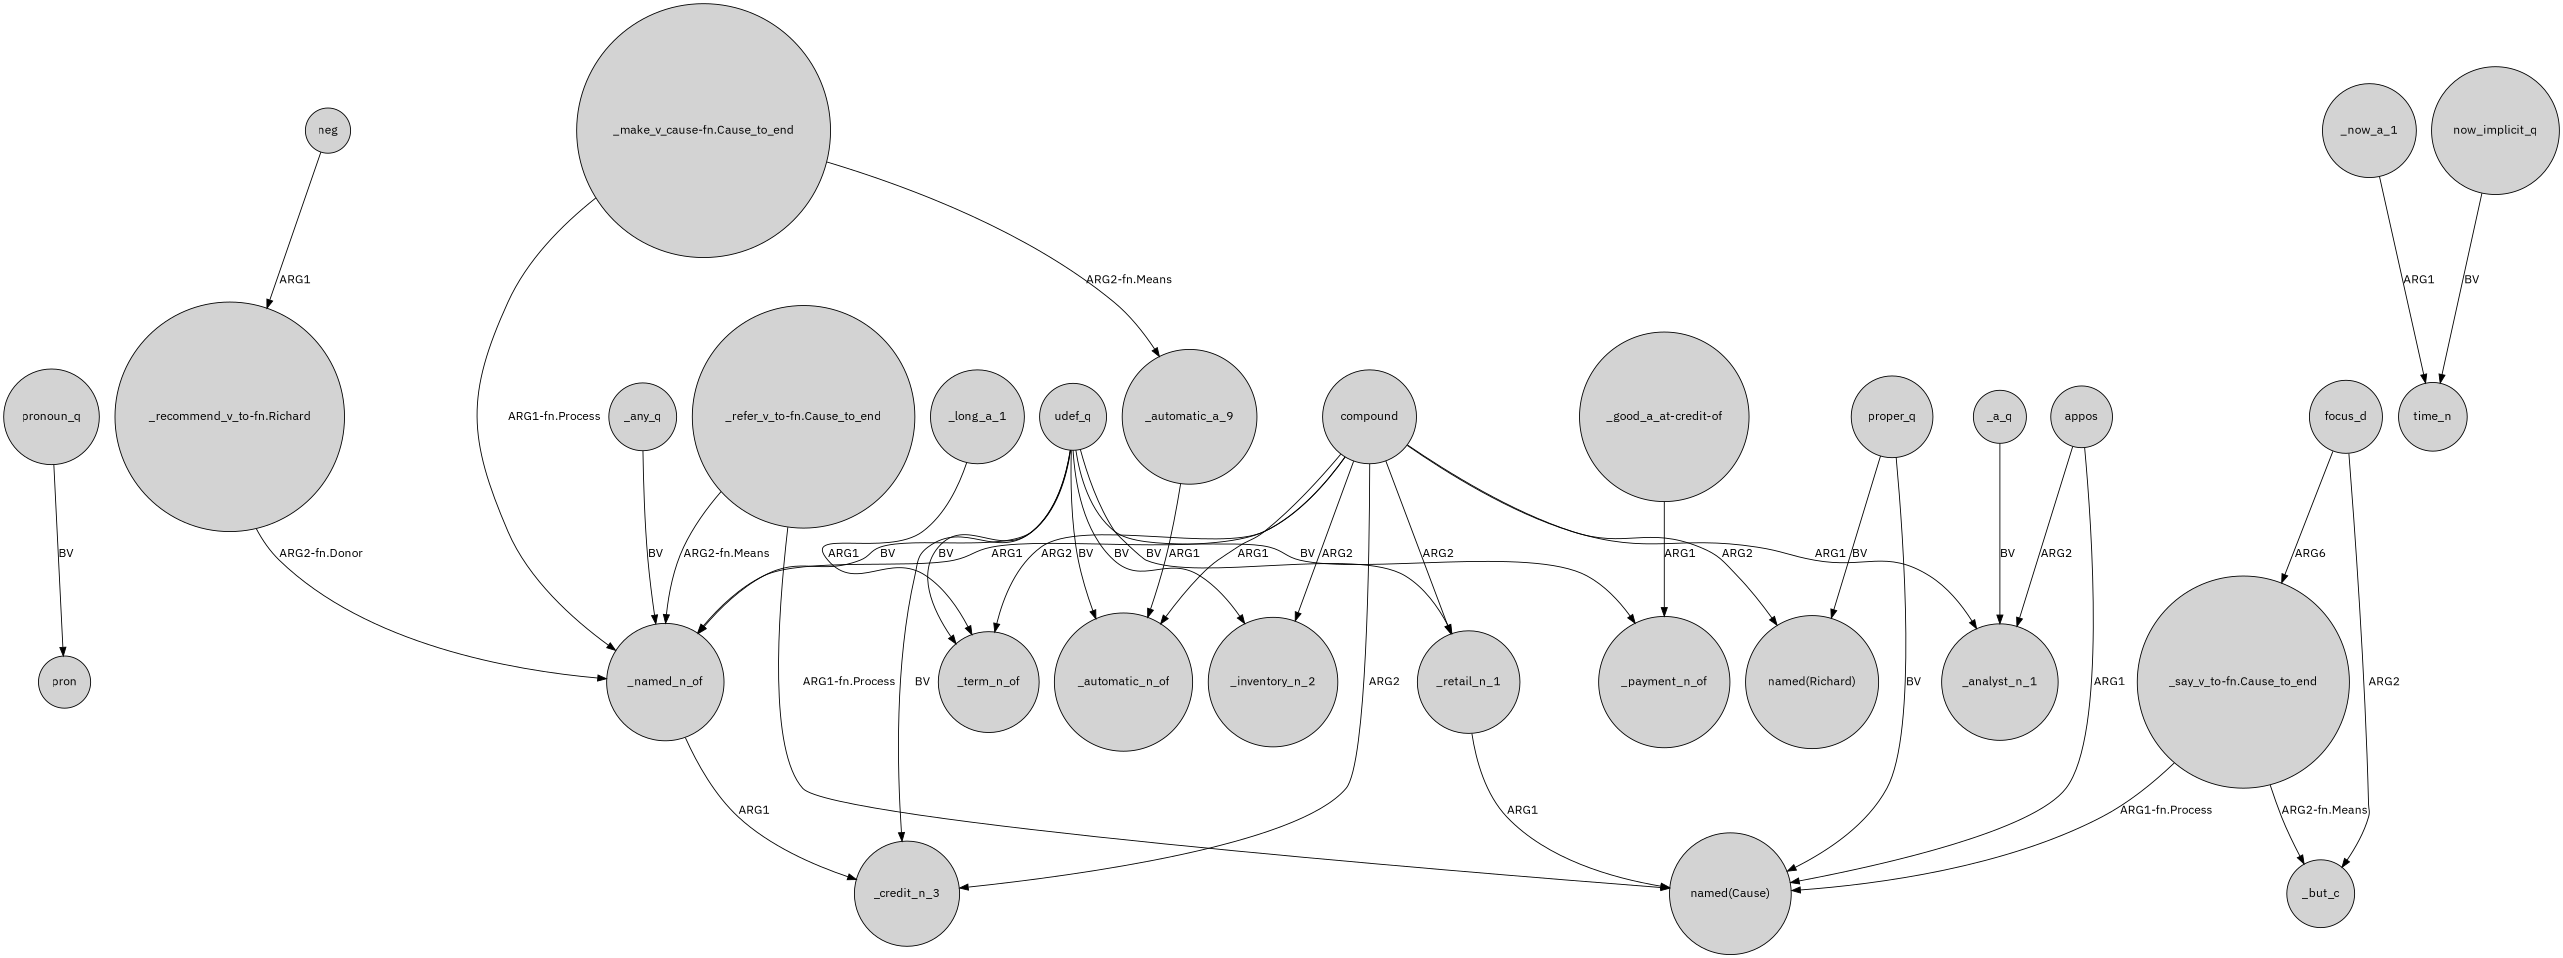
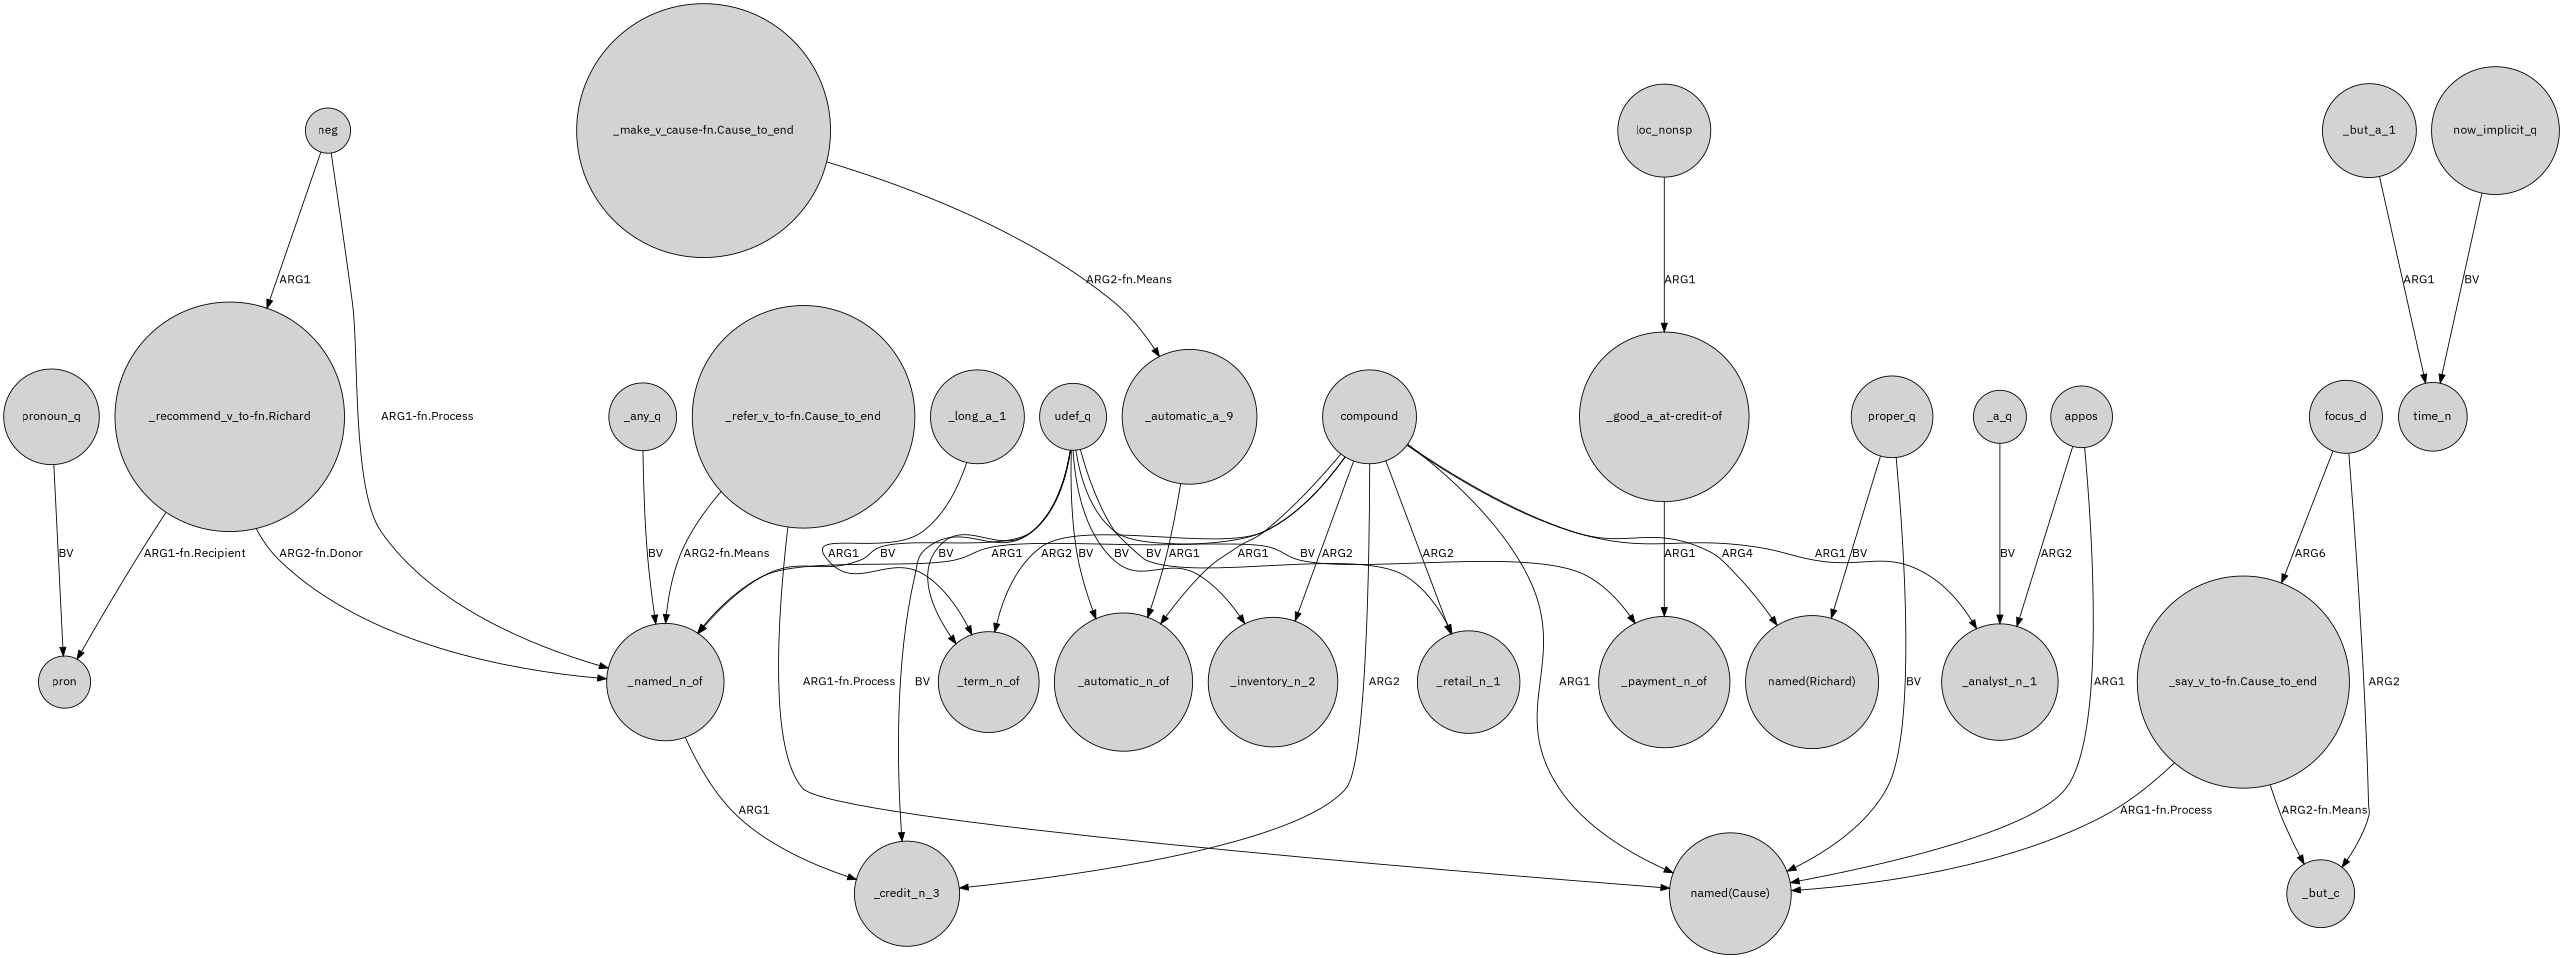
none -> (1664, 131)
(2369, 131) -> (2369, 131)
(478, 425) -> (364, 473)
(1738, 554) -> (1738, 554)
none -> (123, 581)
(1538, 842) -> (1543, 661)
